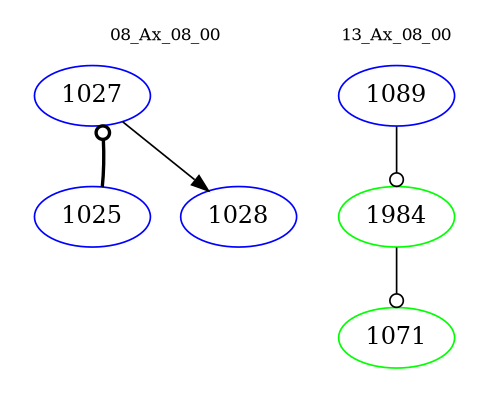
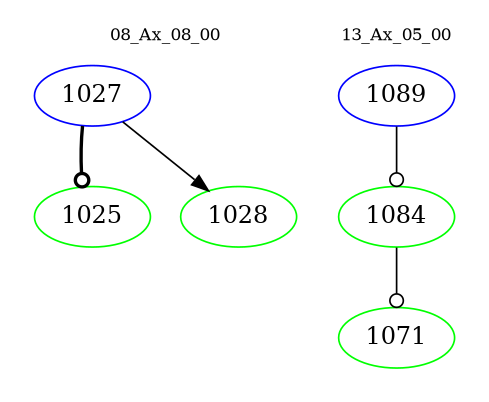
(397, 36) -> (397, 36)
(104, 163) -> (81, 150)
(92, 217) -> (92, 217)
(239, 217) -> (239, 217)
(397, 217) -> (397, 217)
